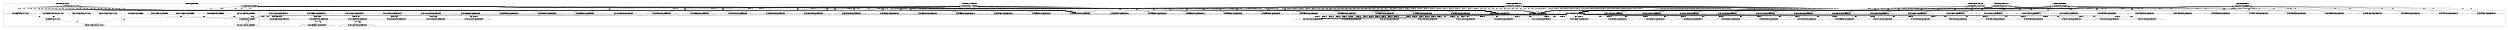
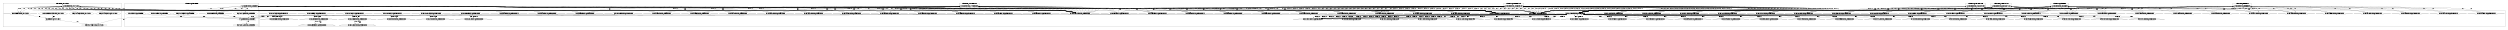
(892, 9) -> (892, 9)
(248, 11) -> (246, 9)
